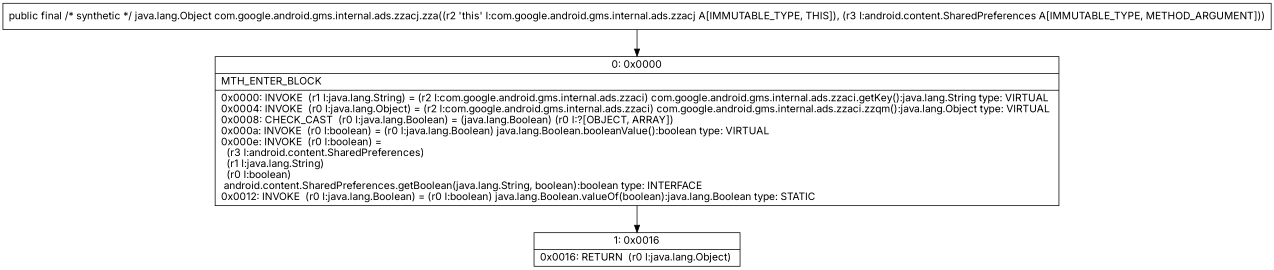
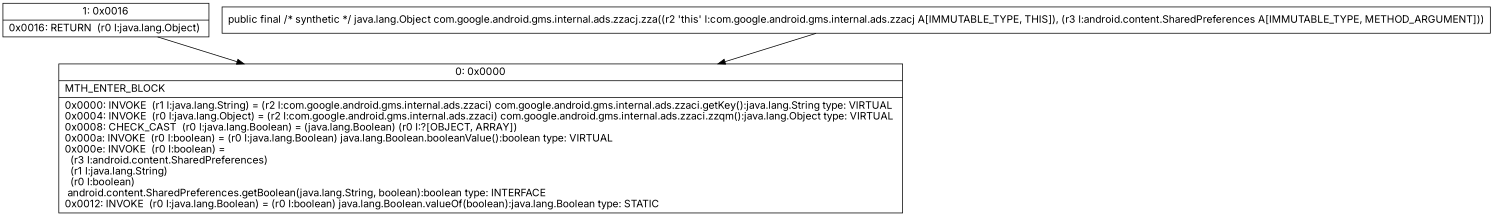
(637, 216) -> (197, 49)
